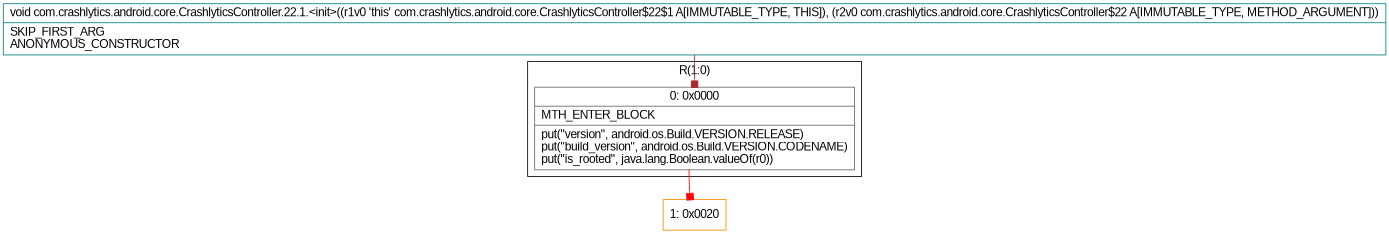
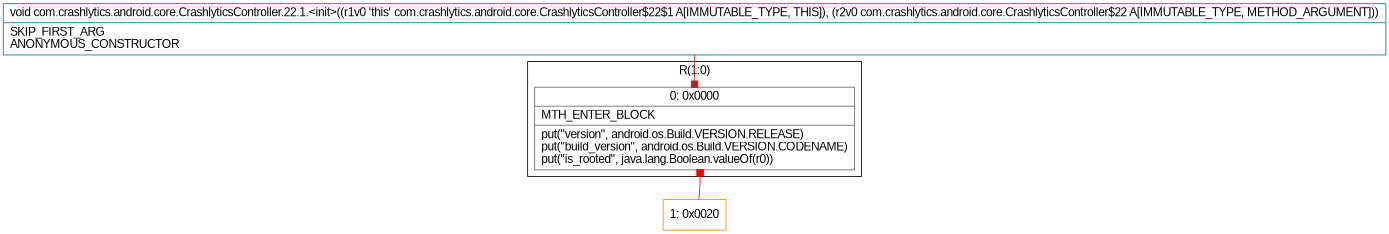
(689, 182) -> (700, 189)
